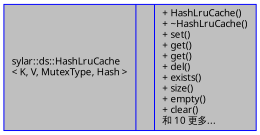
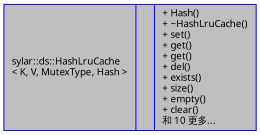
(202, 13) -> (181, 13)
